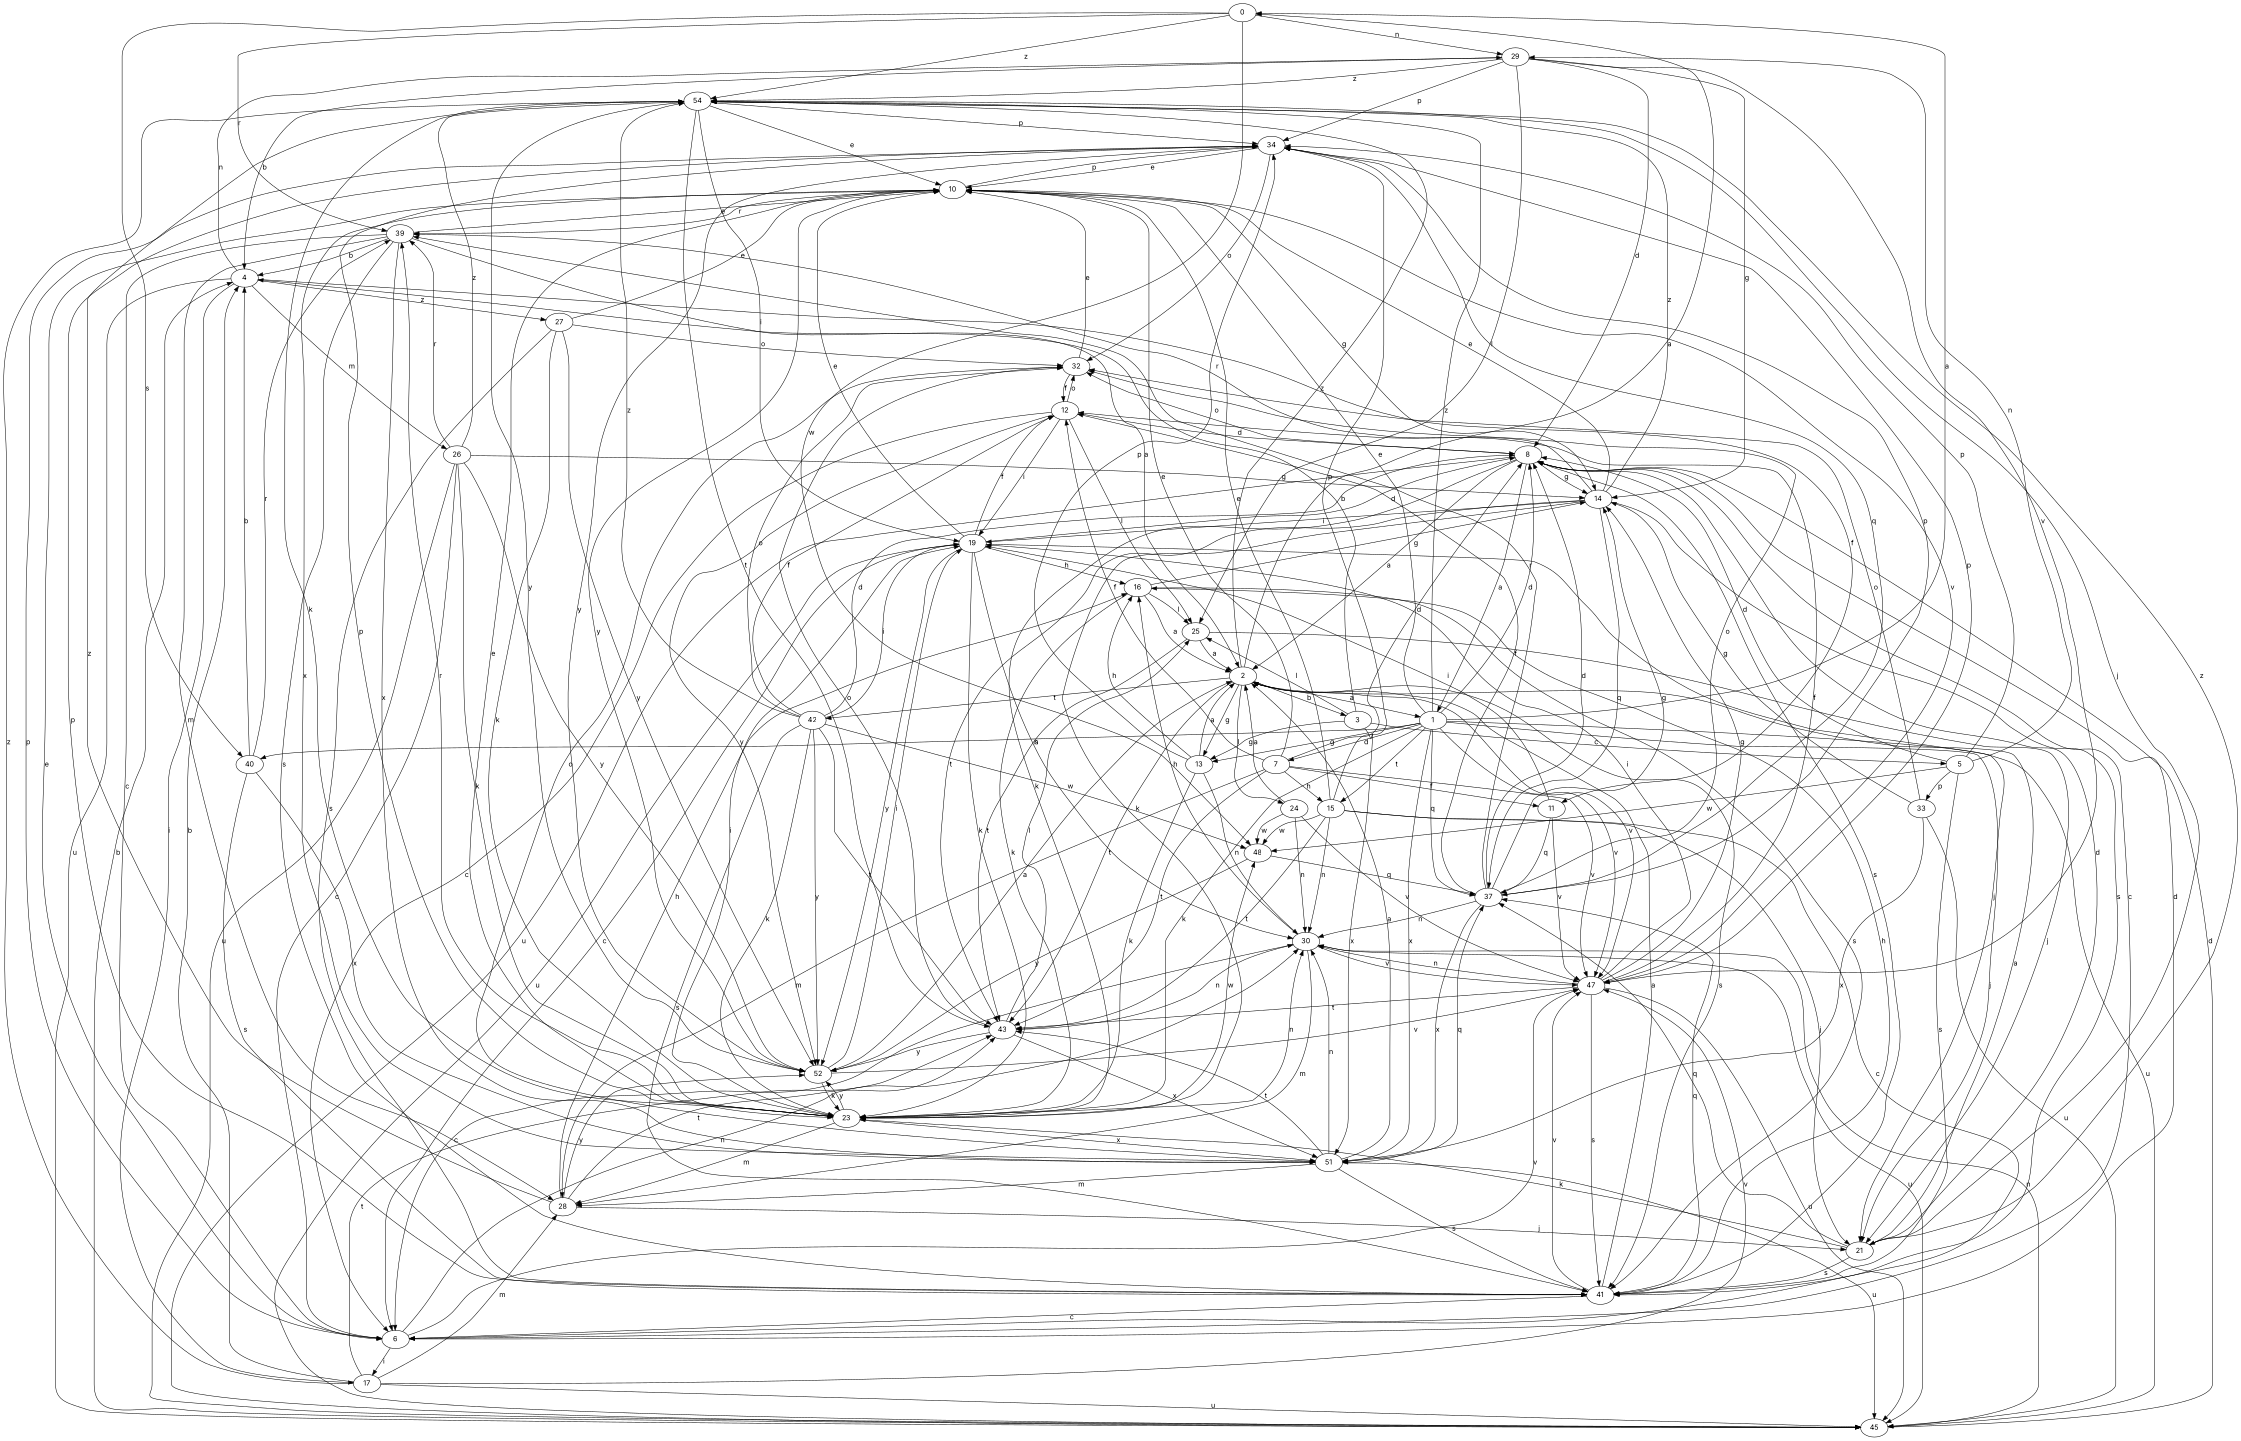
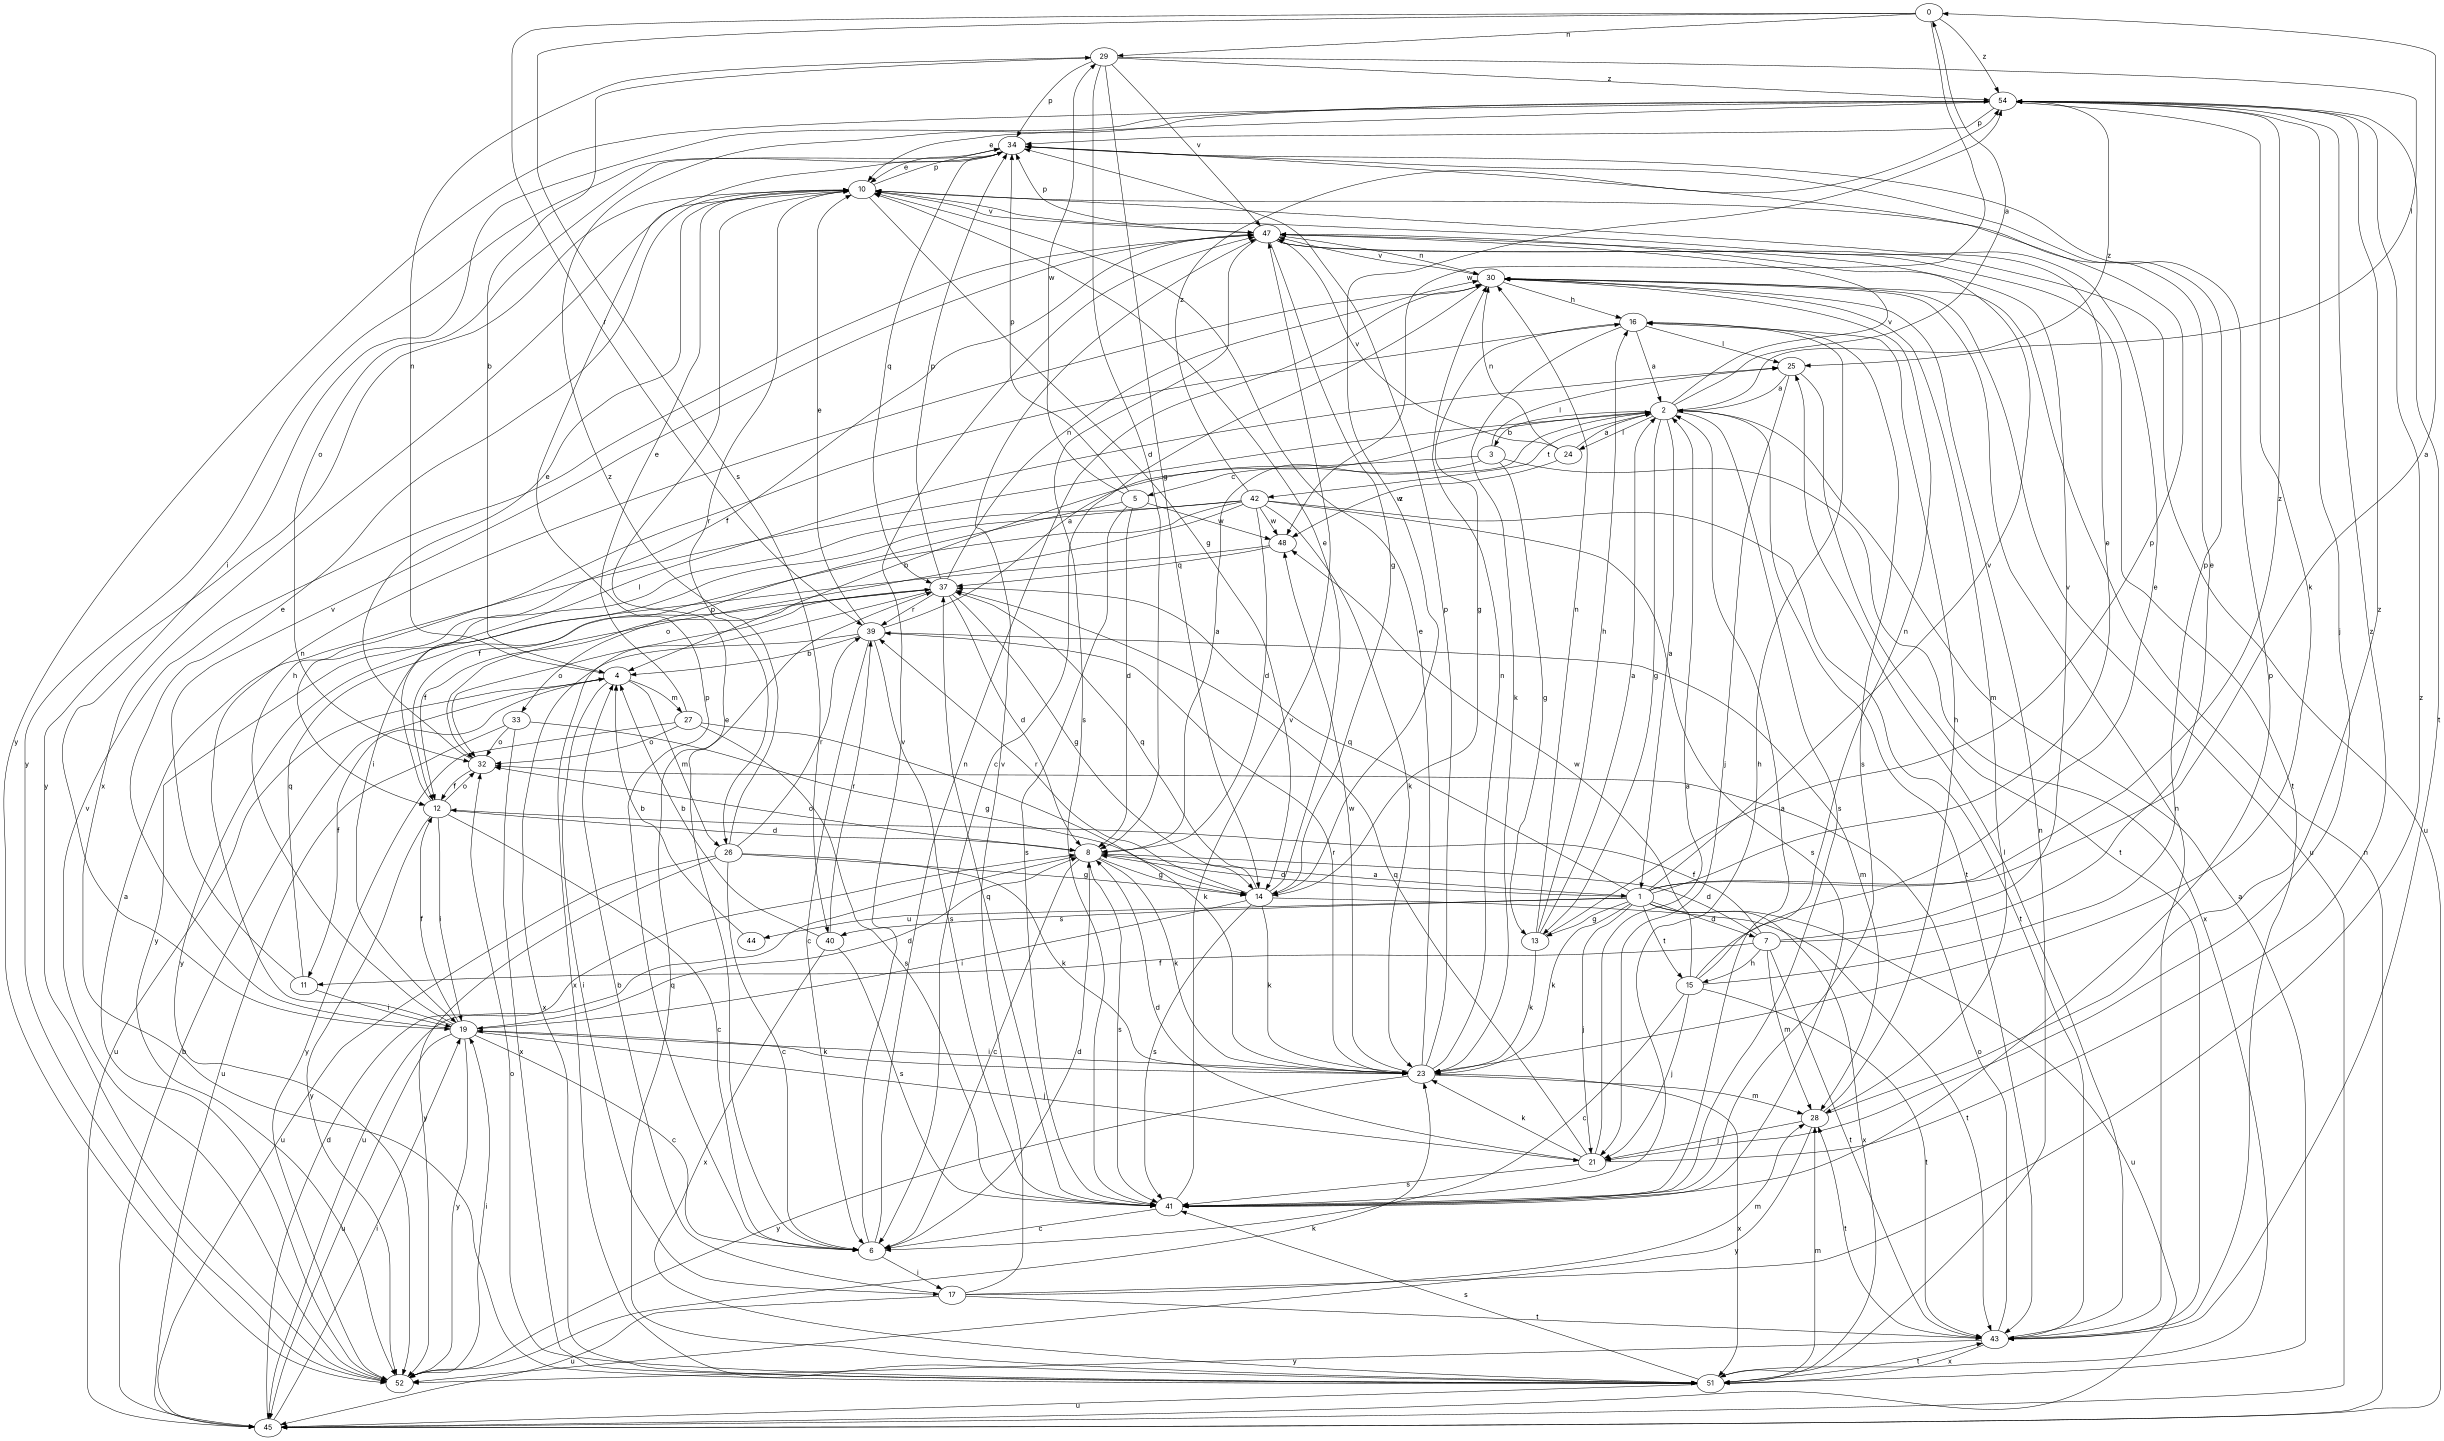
(681, 223) -> (710, 505)
(423, 300) -> (675, 698)
(2010, 411) -> (1052, 278)
(1470, 665) -> (372, 1234)
none -> (751, 941)
(794, 1097) -> (1858, 1275)
